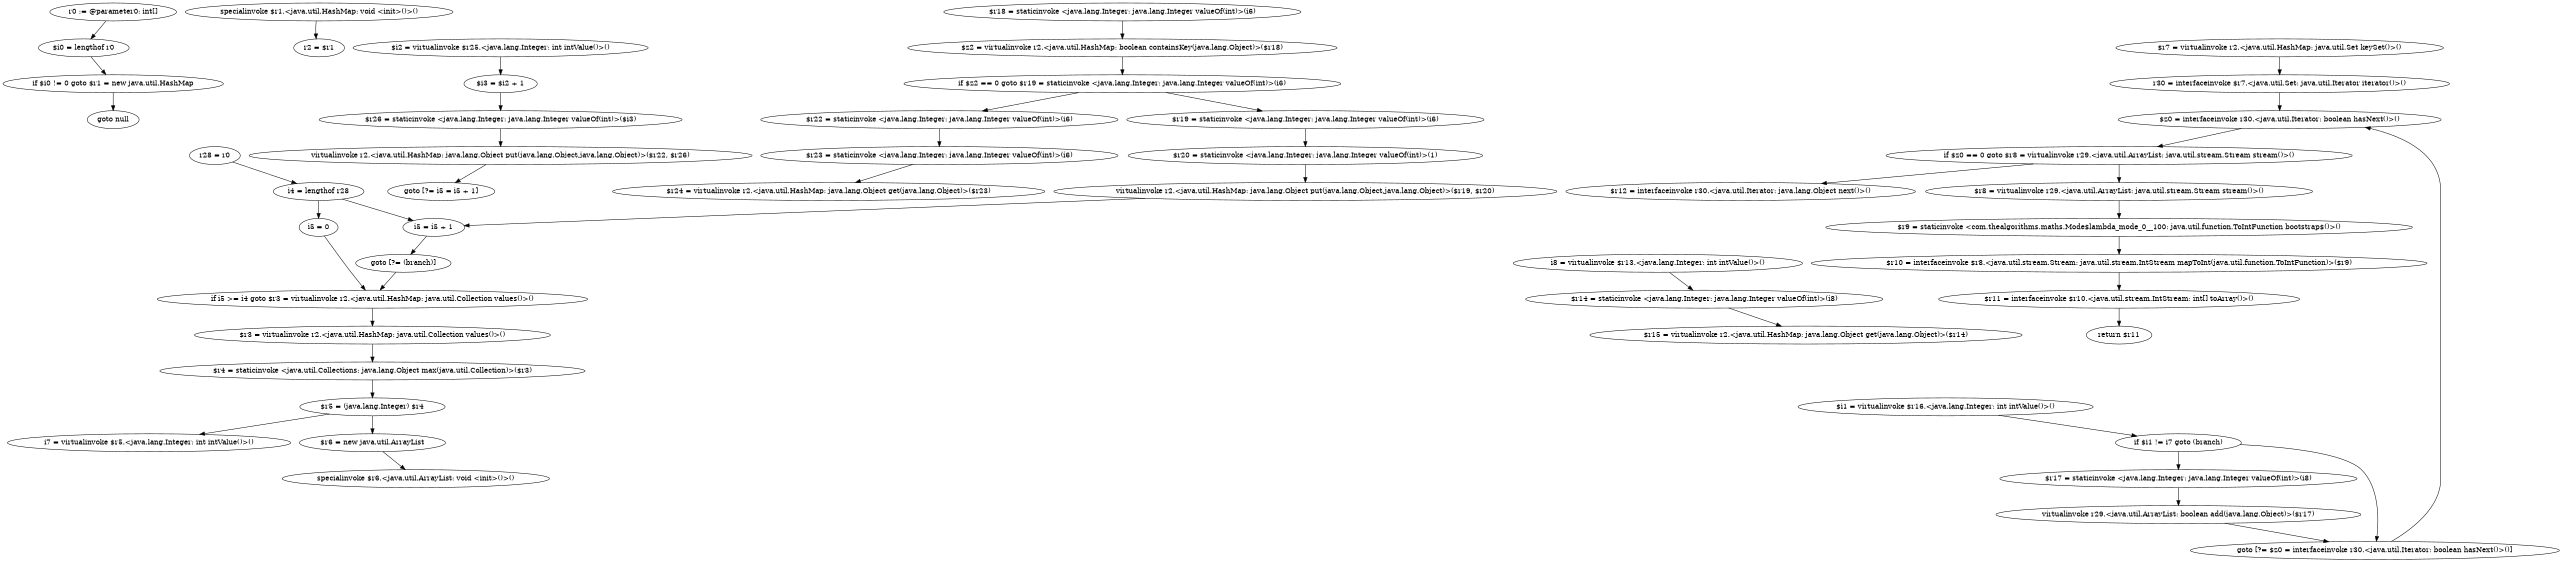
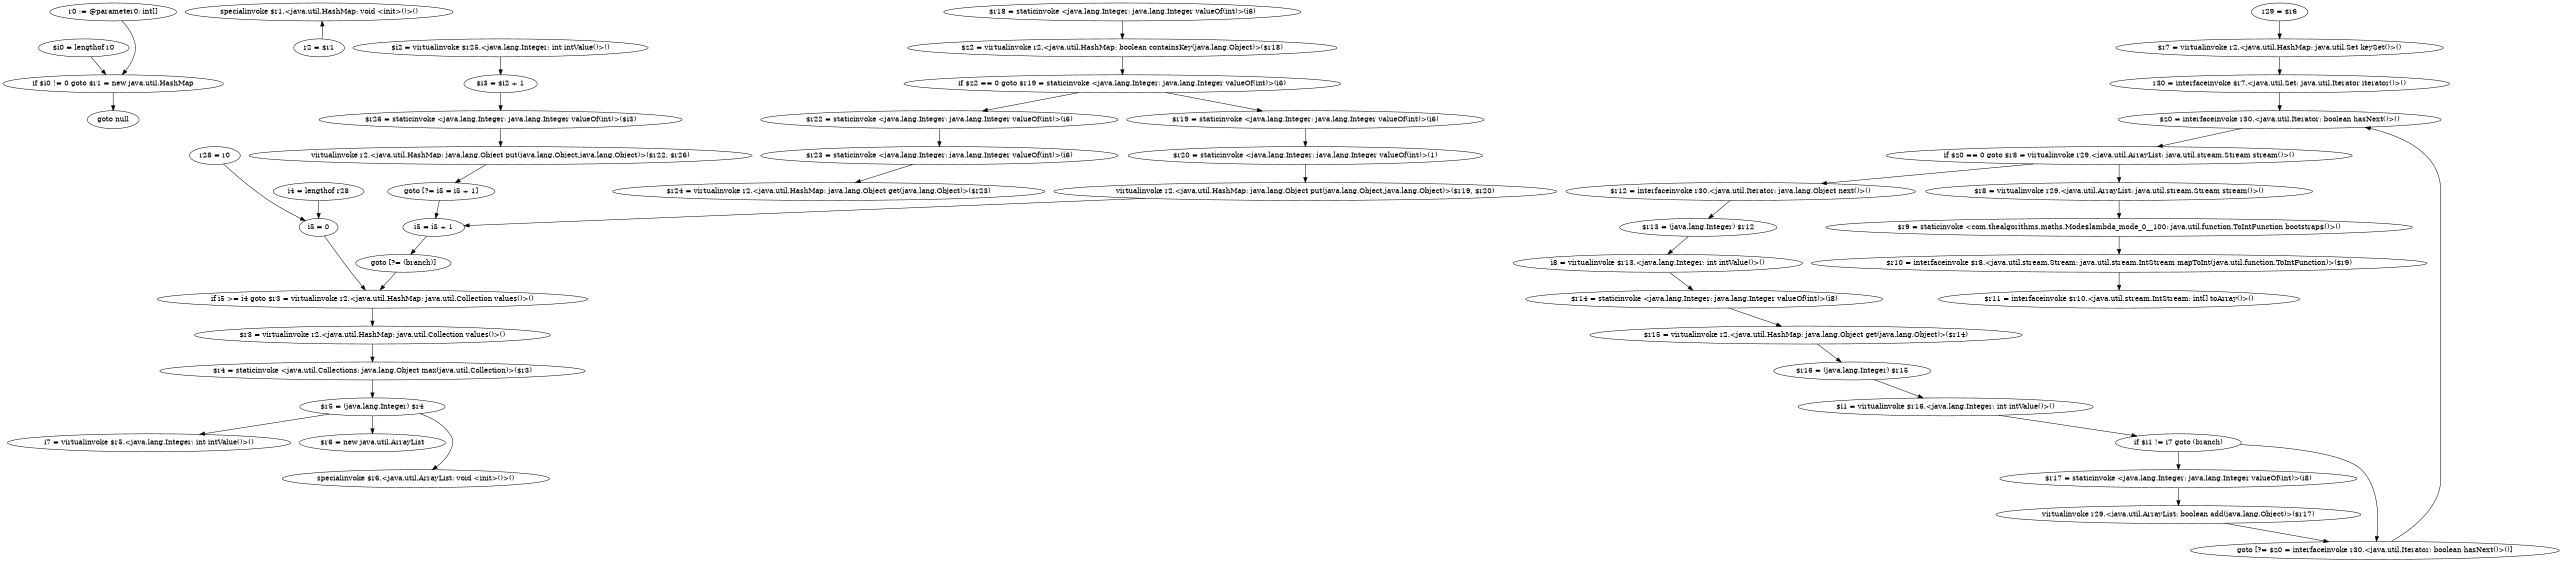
none -> (2280, 12)
(316, 27) -> (322, 32)
(100, 28) -> (135, 45)
(262, 172) -> (260, 194)
(375, 209) -> (438, 207)
none -> (1698, 227)
(2119, 335) -> none
none -> (1852, 371)
(392, 459) -> (451, 435)
